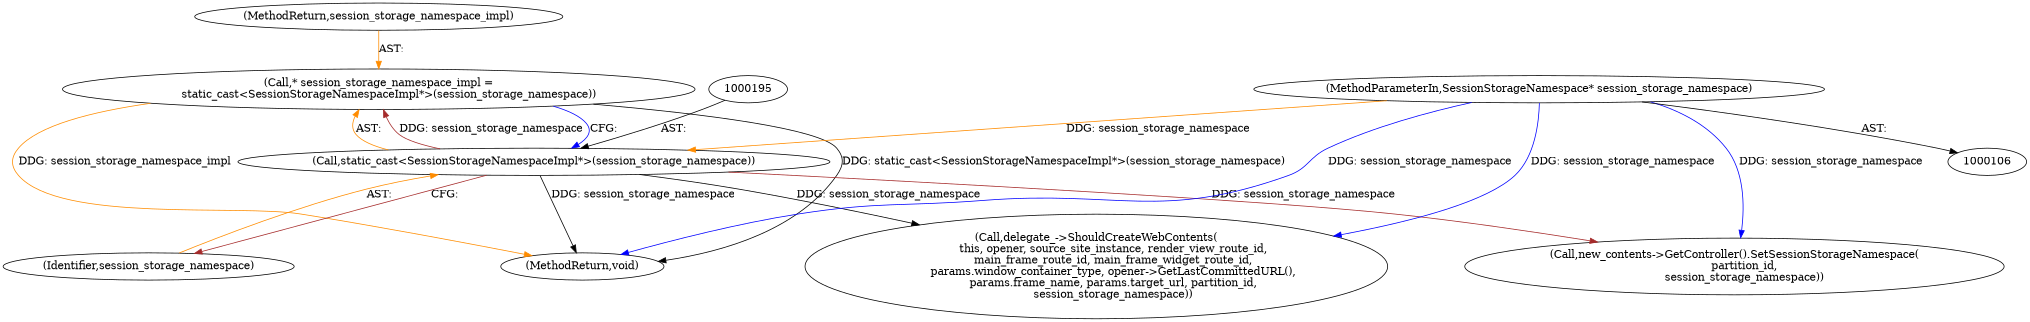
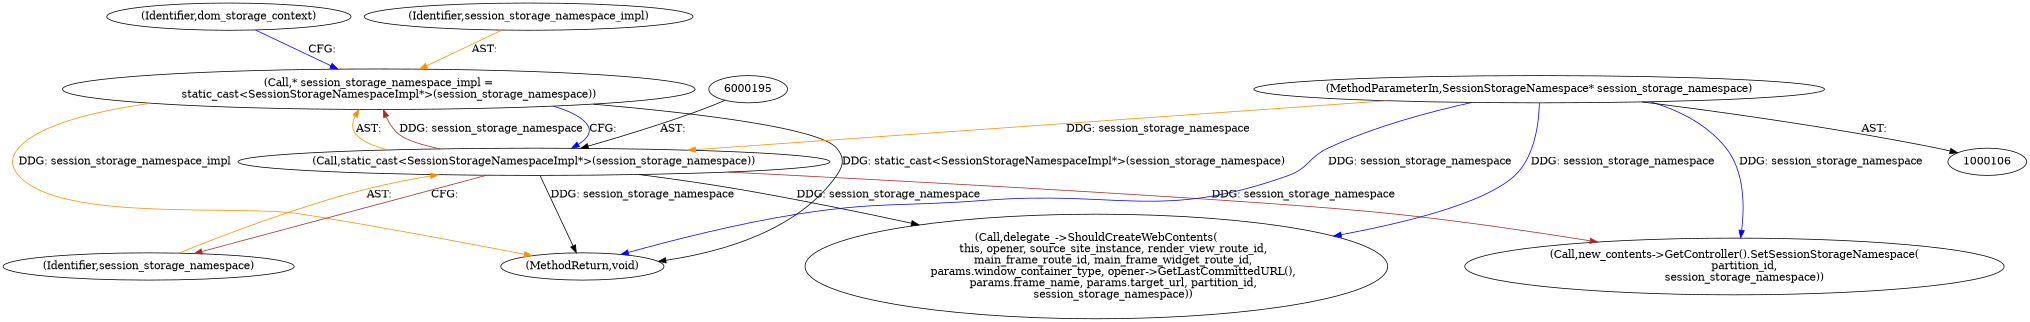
none -> (229, 17)
(379, 17) -> (529, 17)
(748, 89) -> (748, 89)
